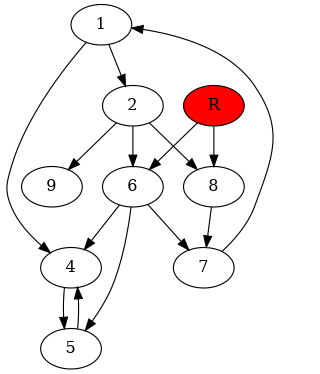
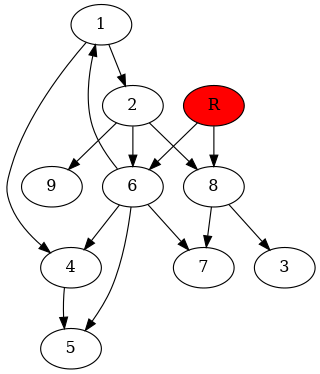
(267, 110) -> (90, 116)
none -> (285, 268)
(79, 314) -> none
